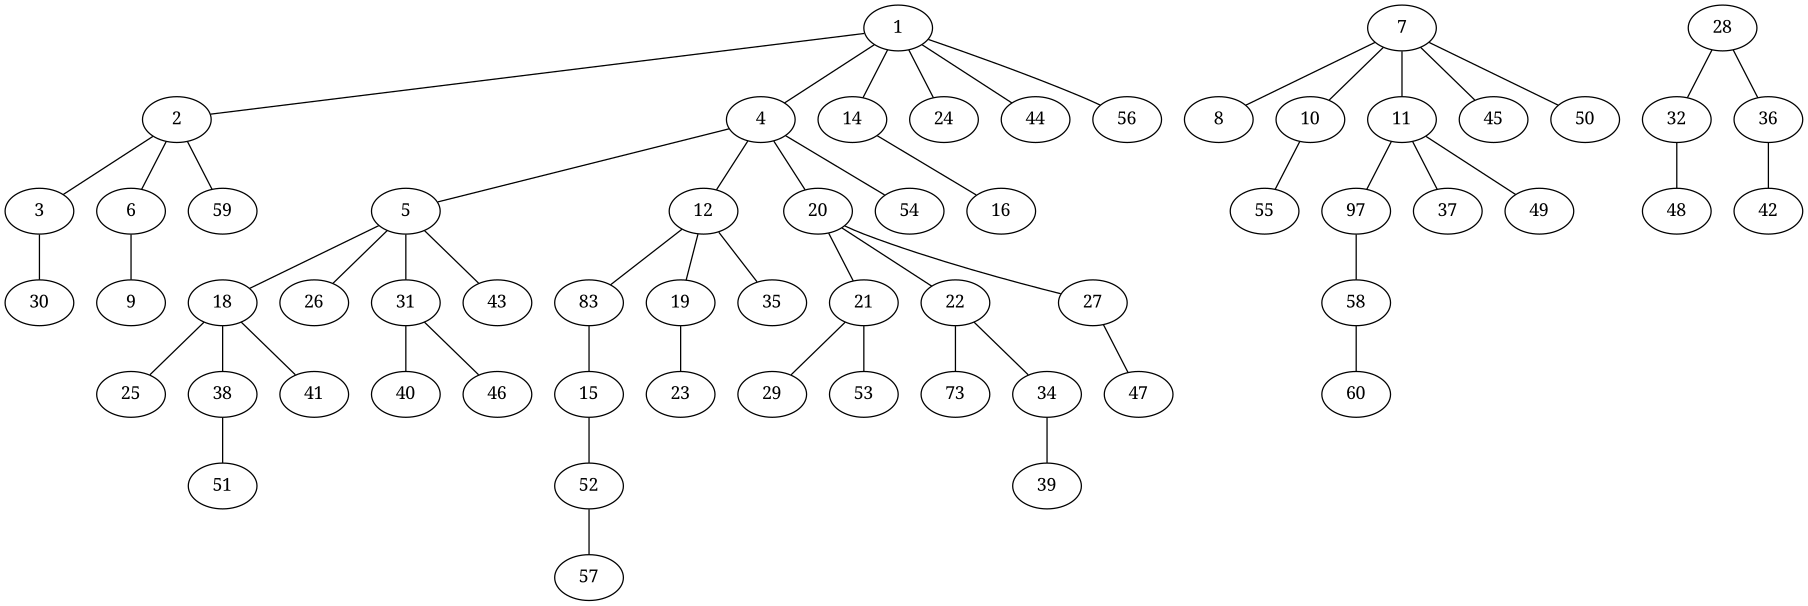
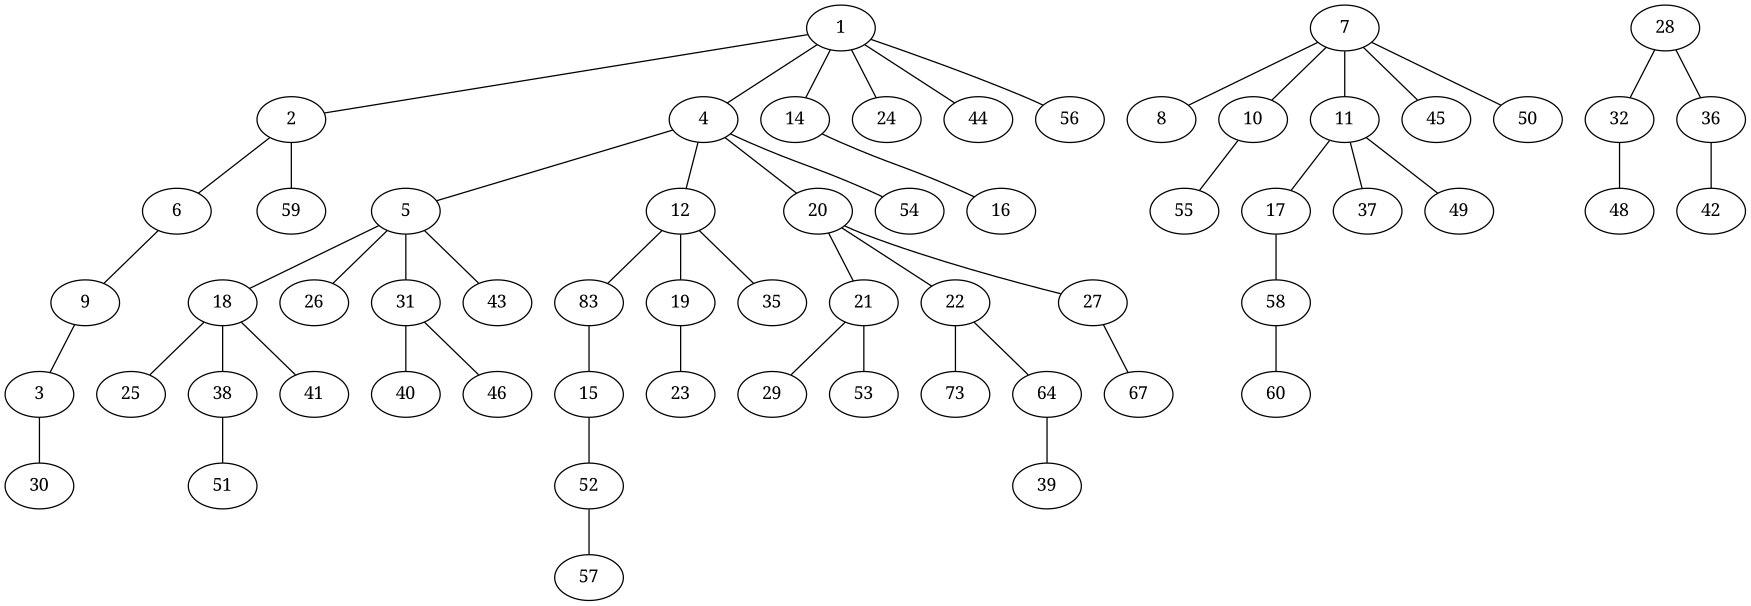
(108, 165) -> (62, 349)
(1356, 211) -> (1276, 211)
(1047, 394) -> (1047, 394)
(1139, 394) -> (1139, 394)
